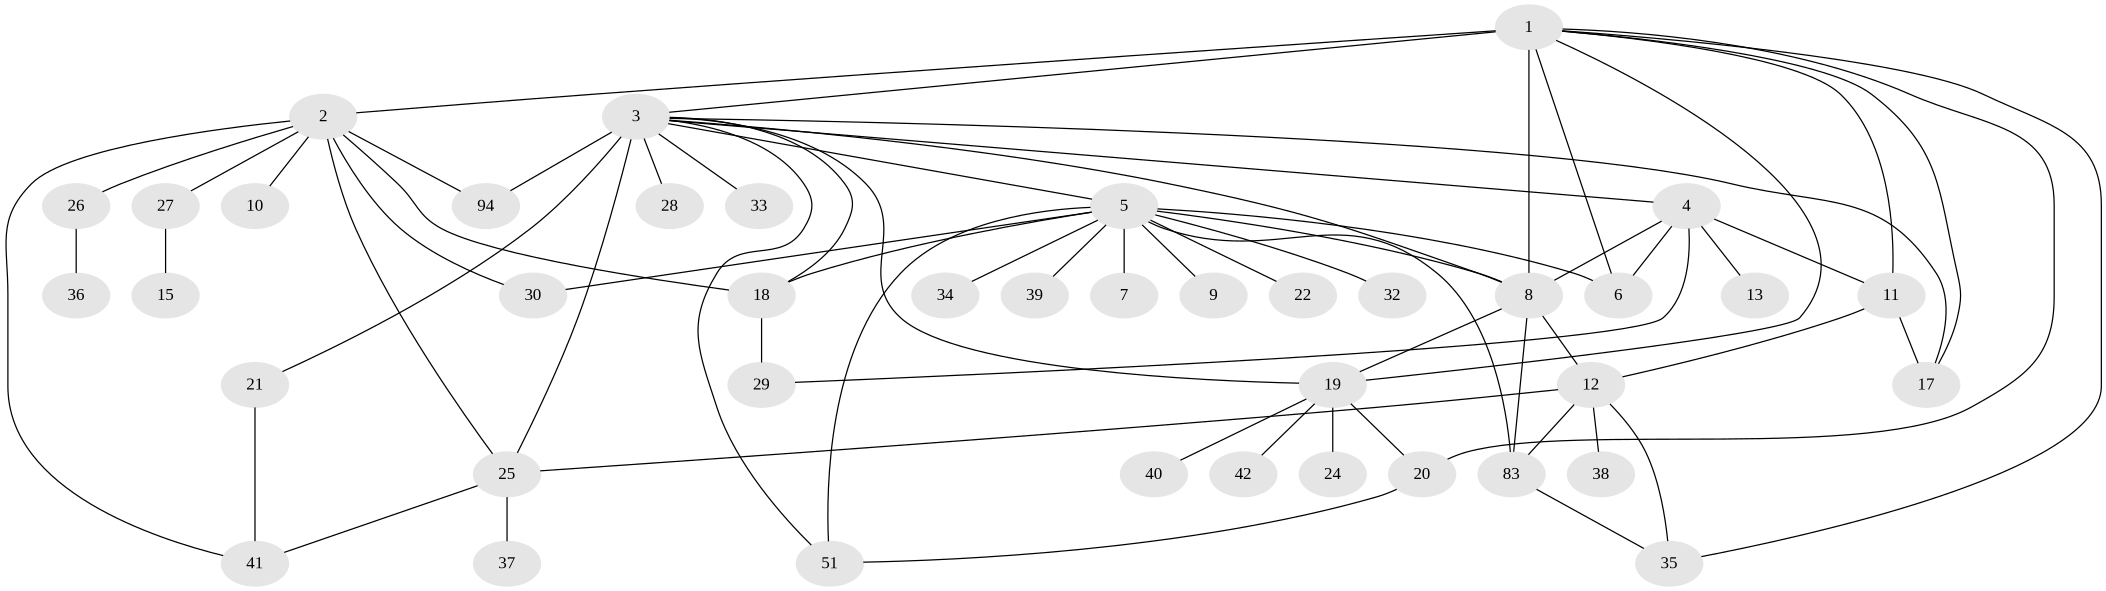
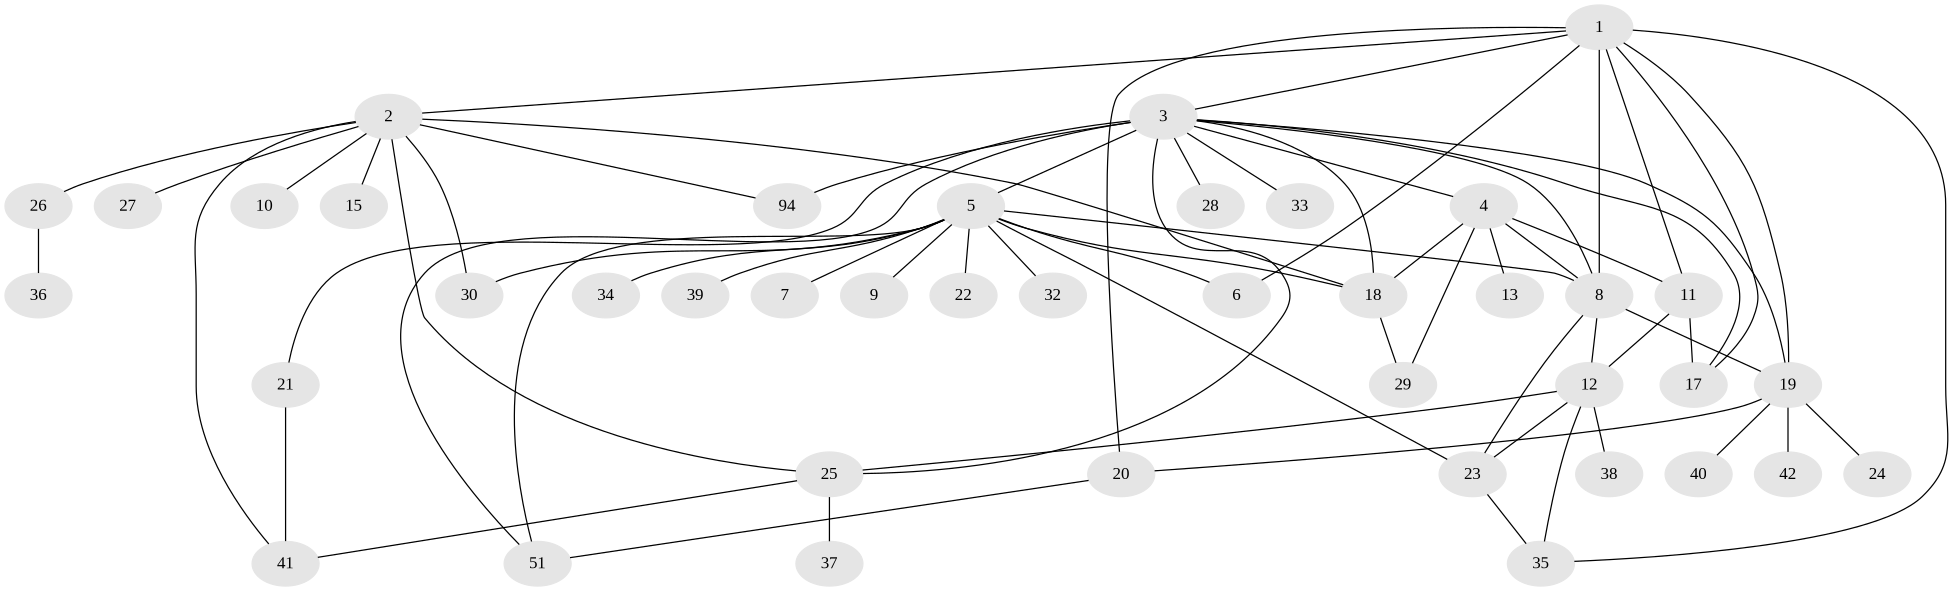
(166, 251) -> (371, 161)
(1652, 251) -> (1430, 249)
(1512, 474) -> (1473, 474)
